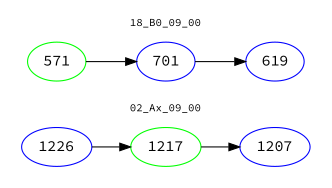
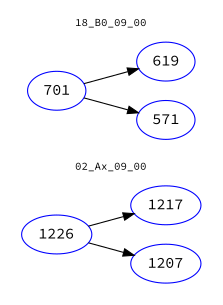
(57, 62) -> (166, 120)
(106, 62) -> (106, 104)
(166, 147) -> (166, 205)
(215, 147) -> (106, 248)
